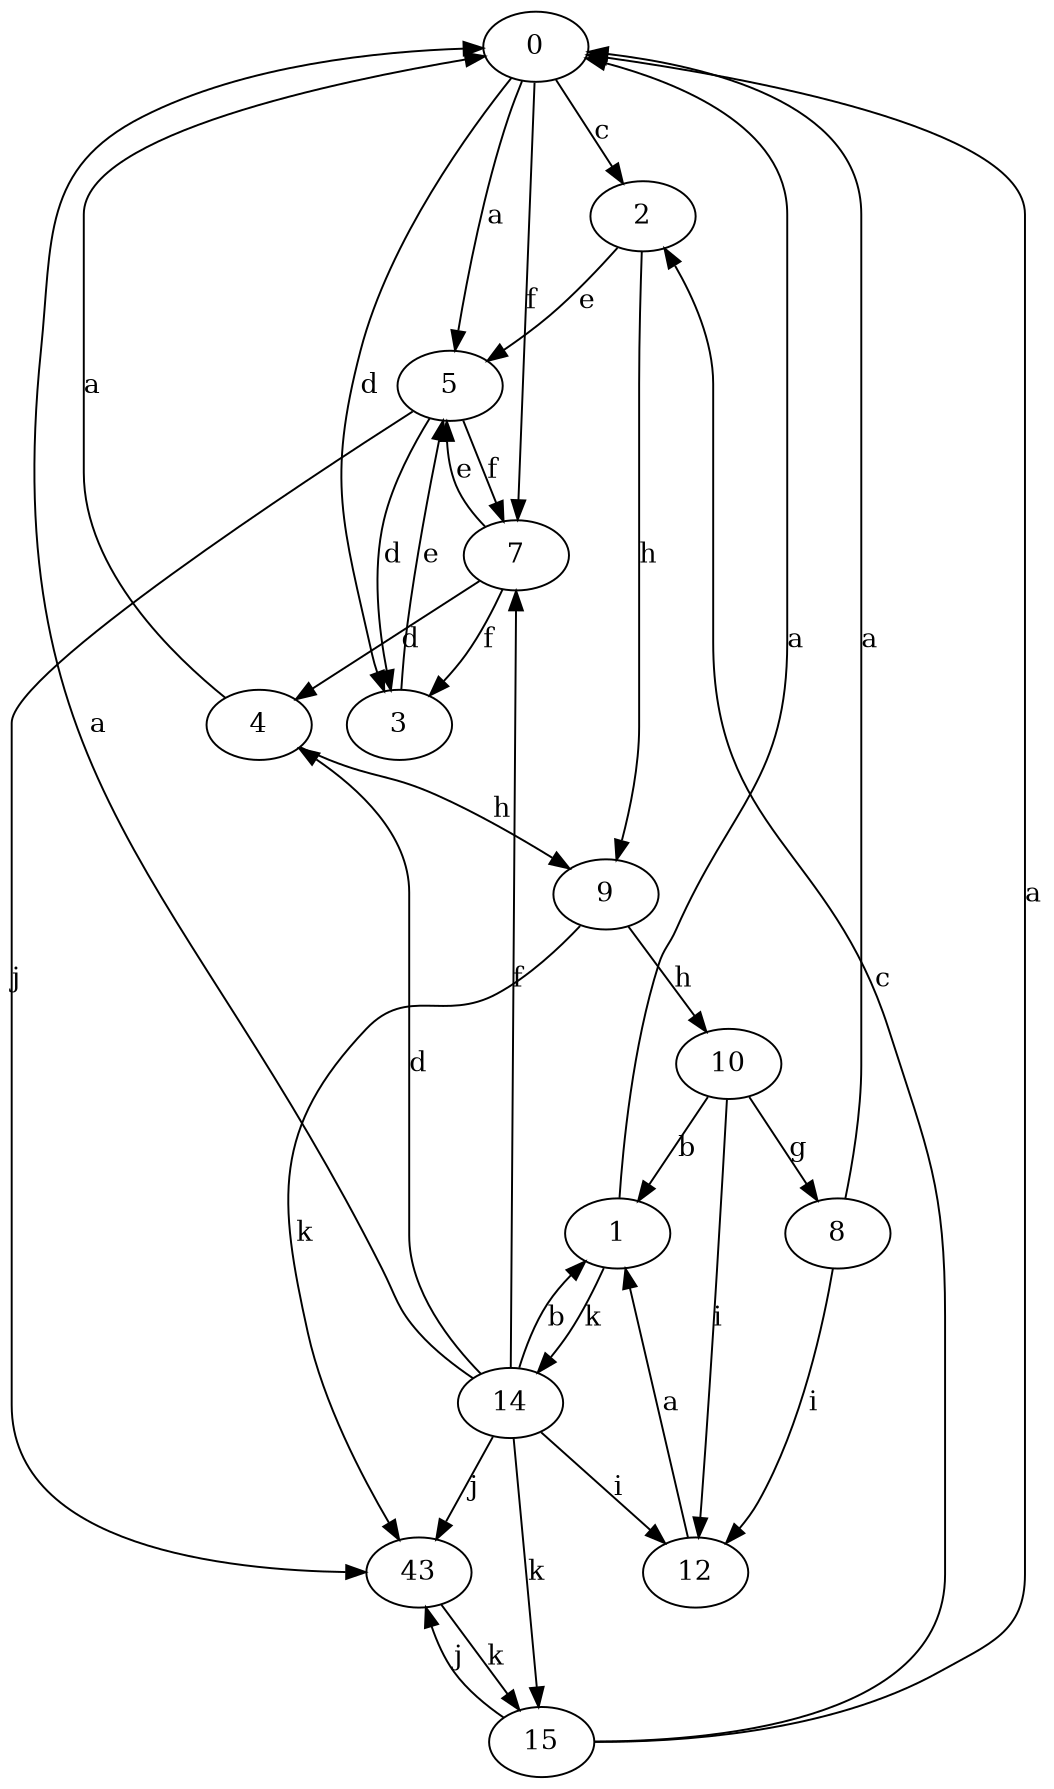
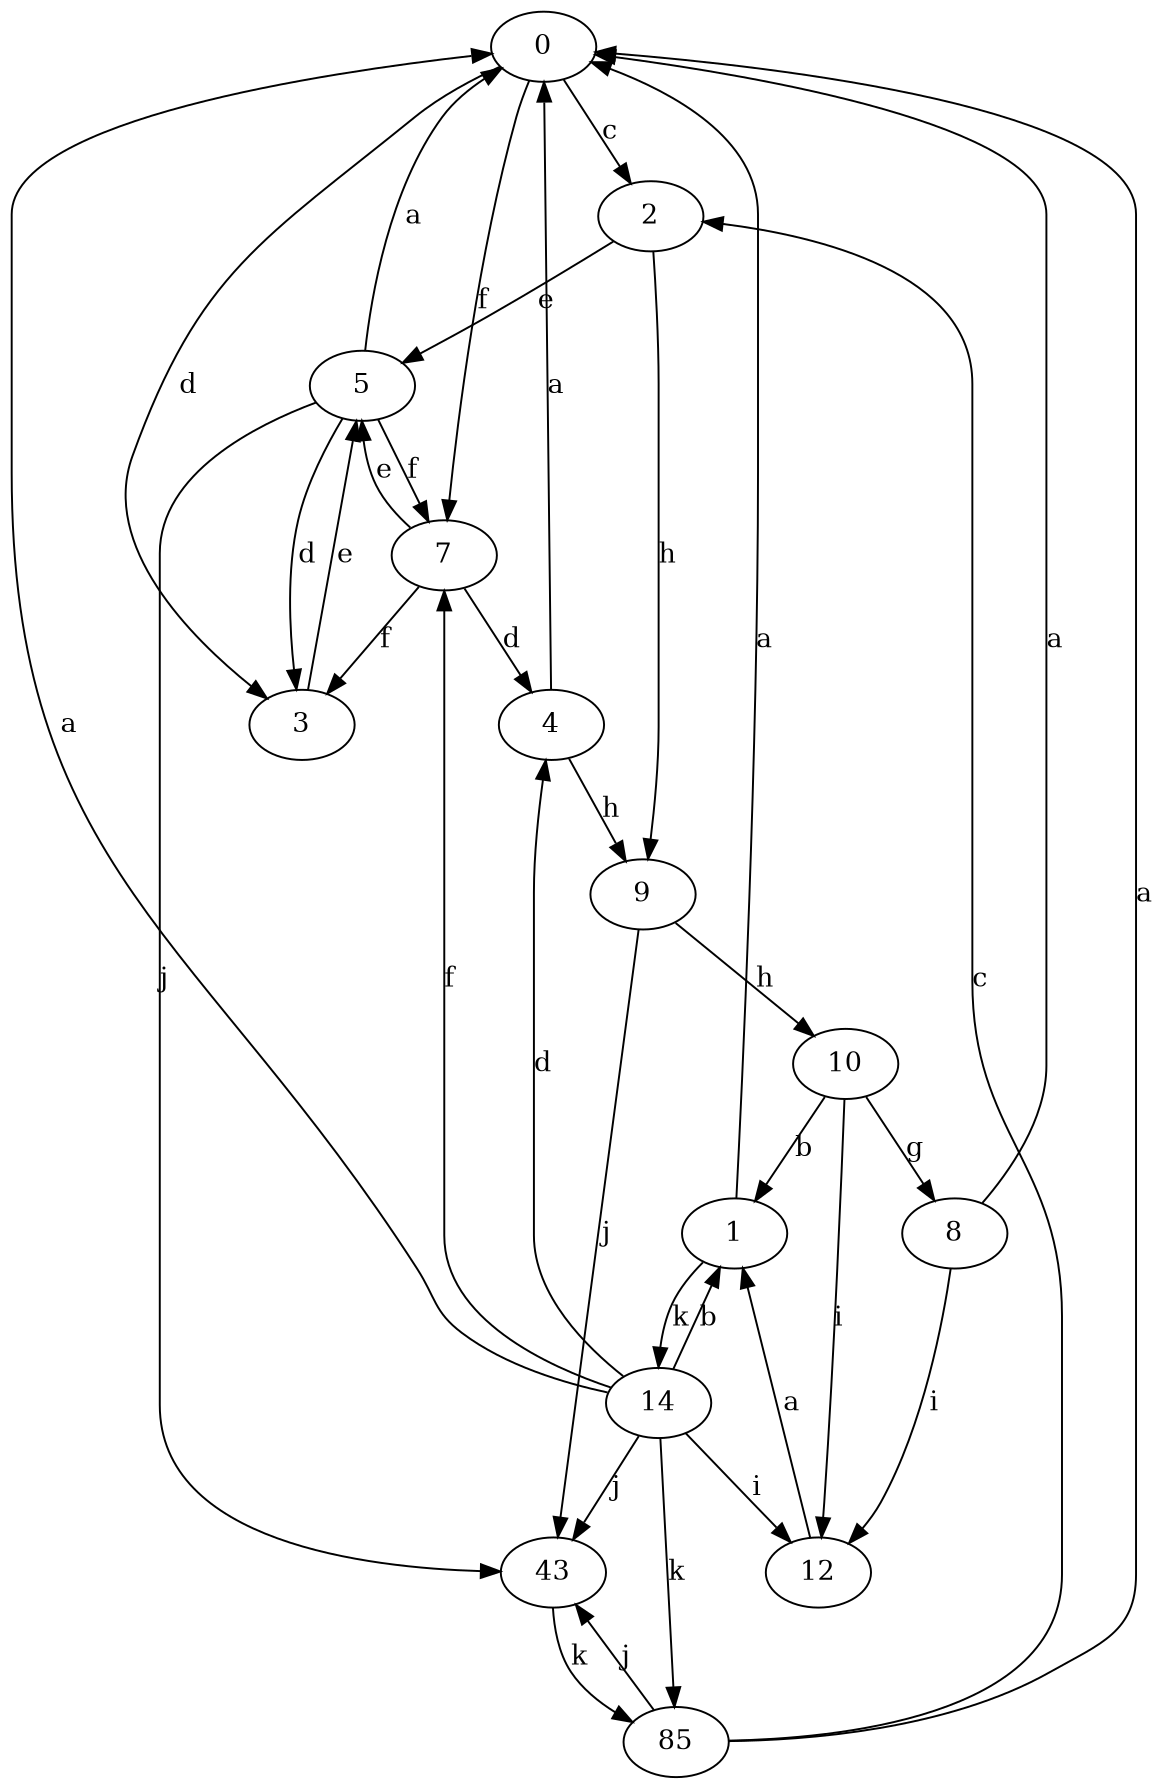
(484, 204) -> (399, 202)
(305, 1233) -> (607, 1233)
(542, 1742) -> (676, 1742)
